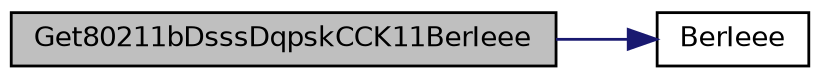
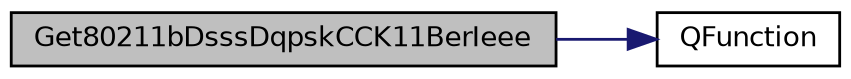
(733, 39) -> (748, 39)
